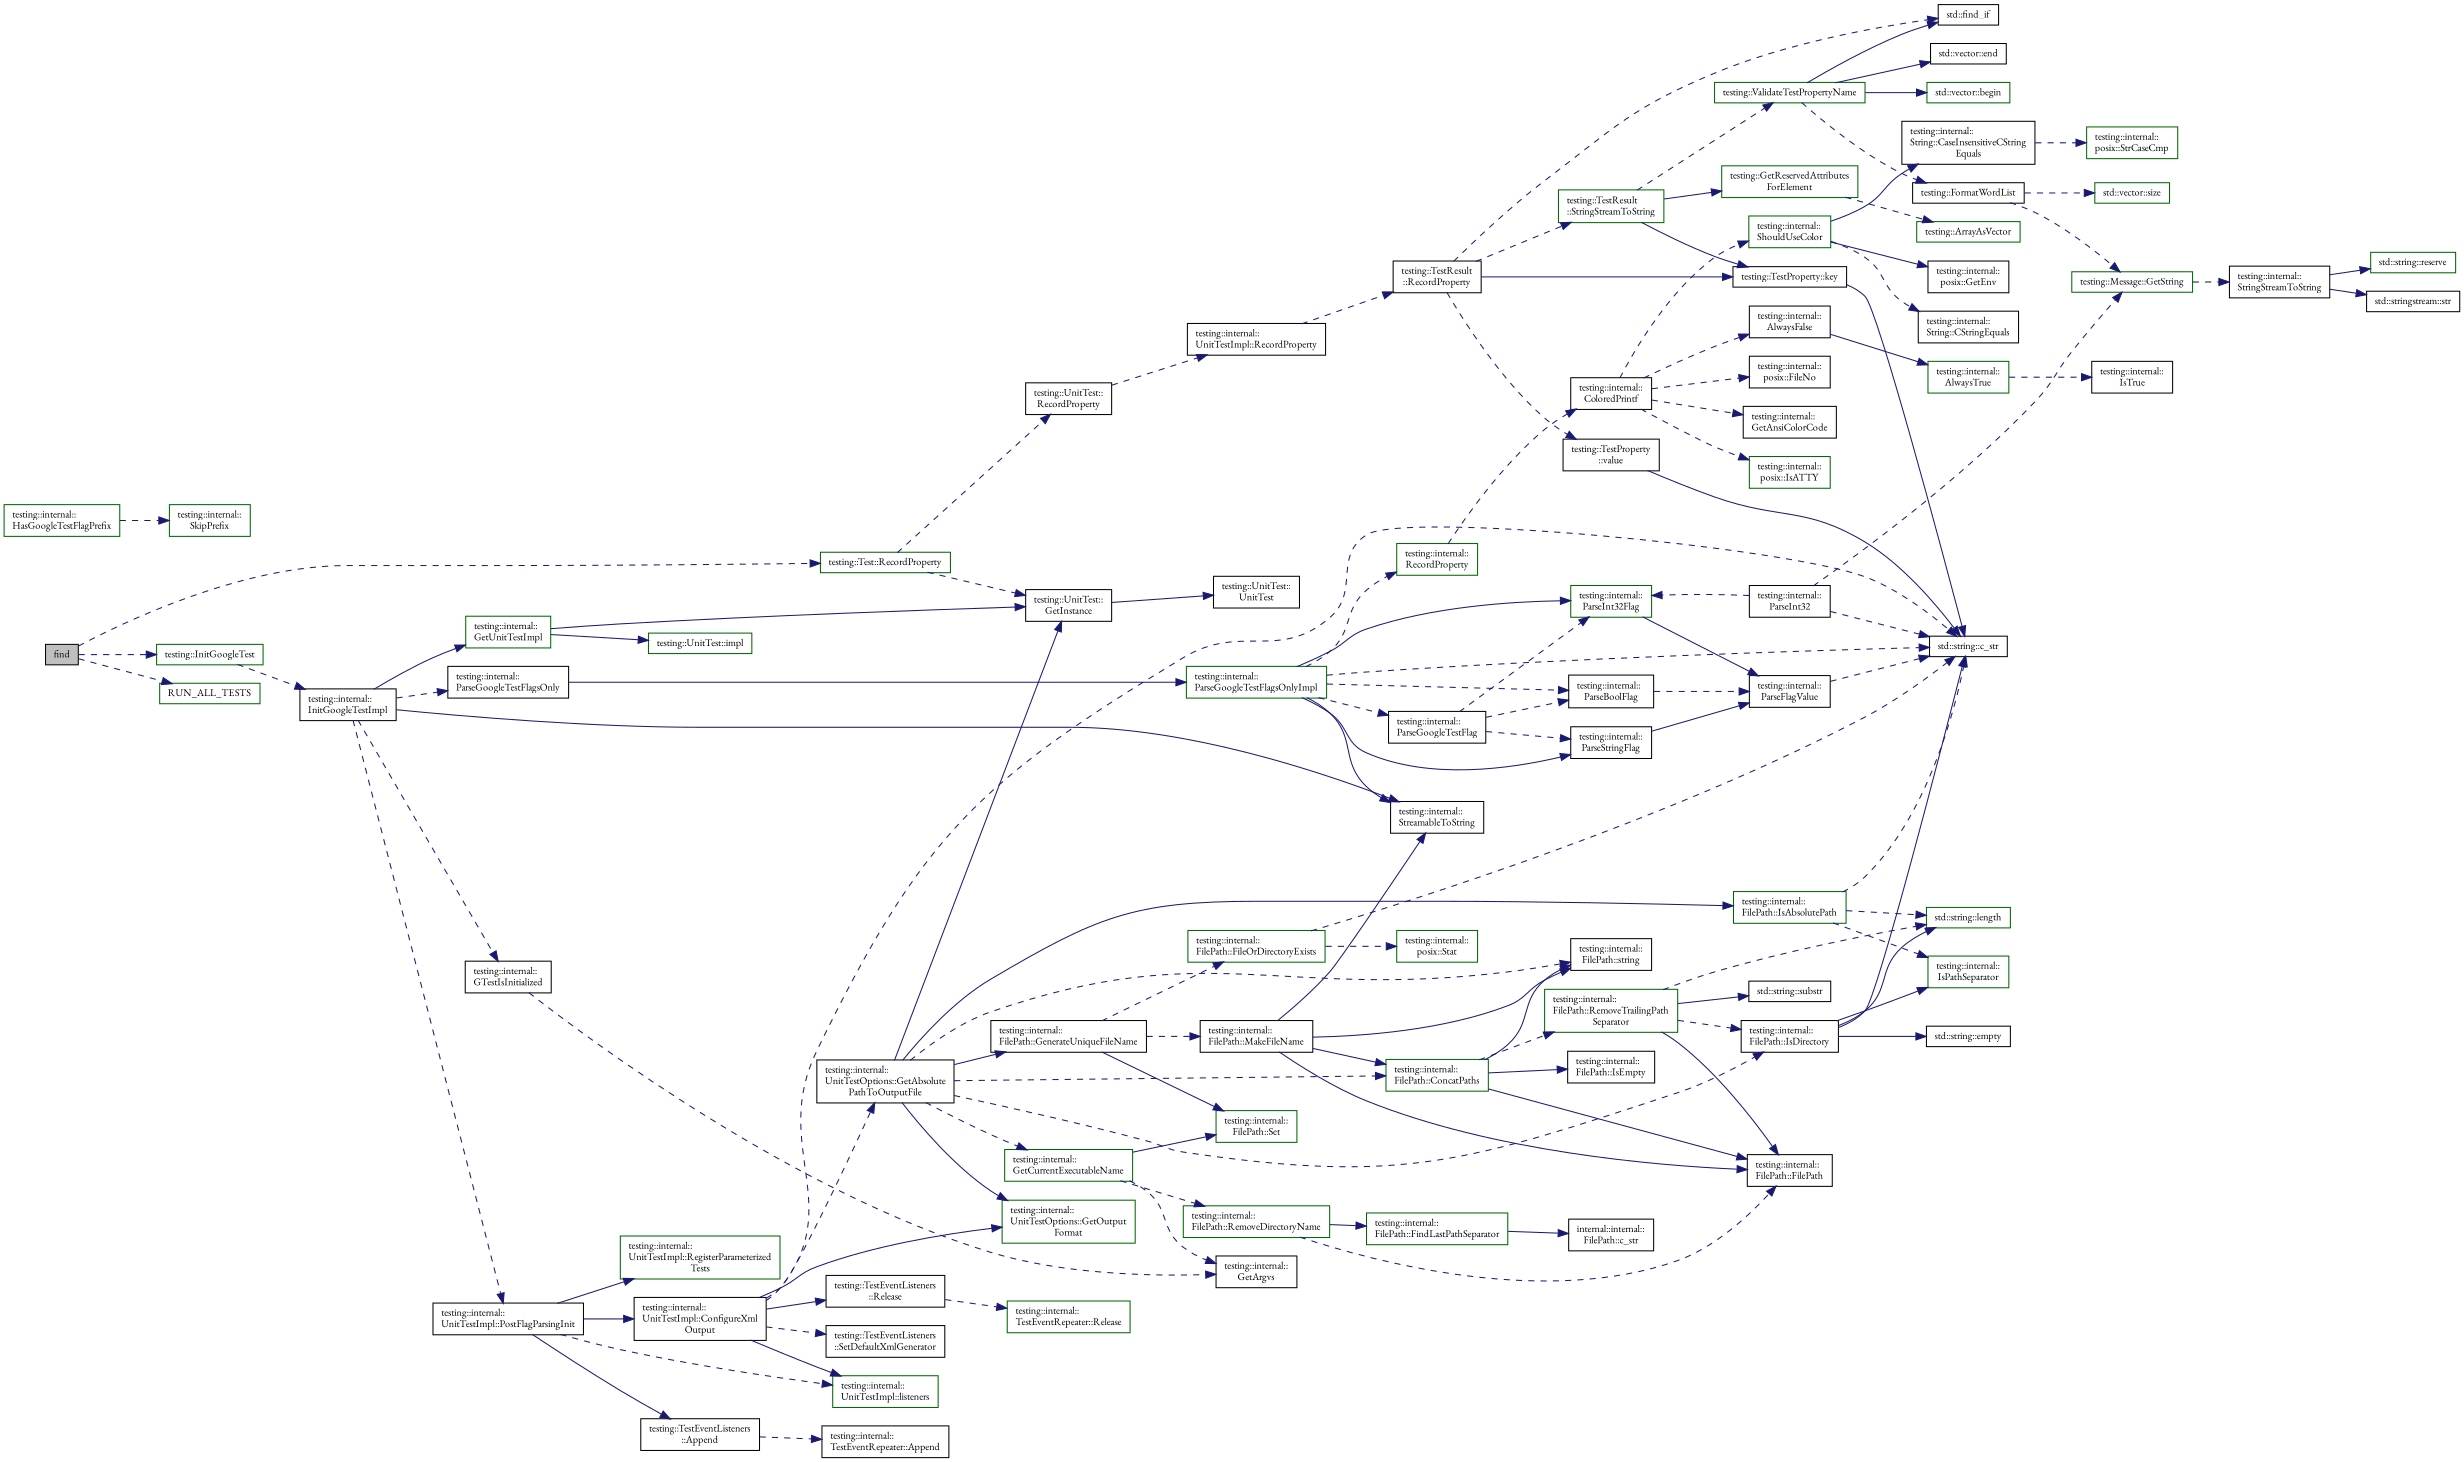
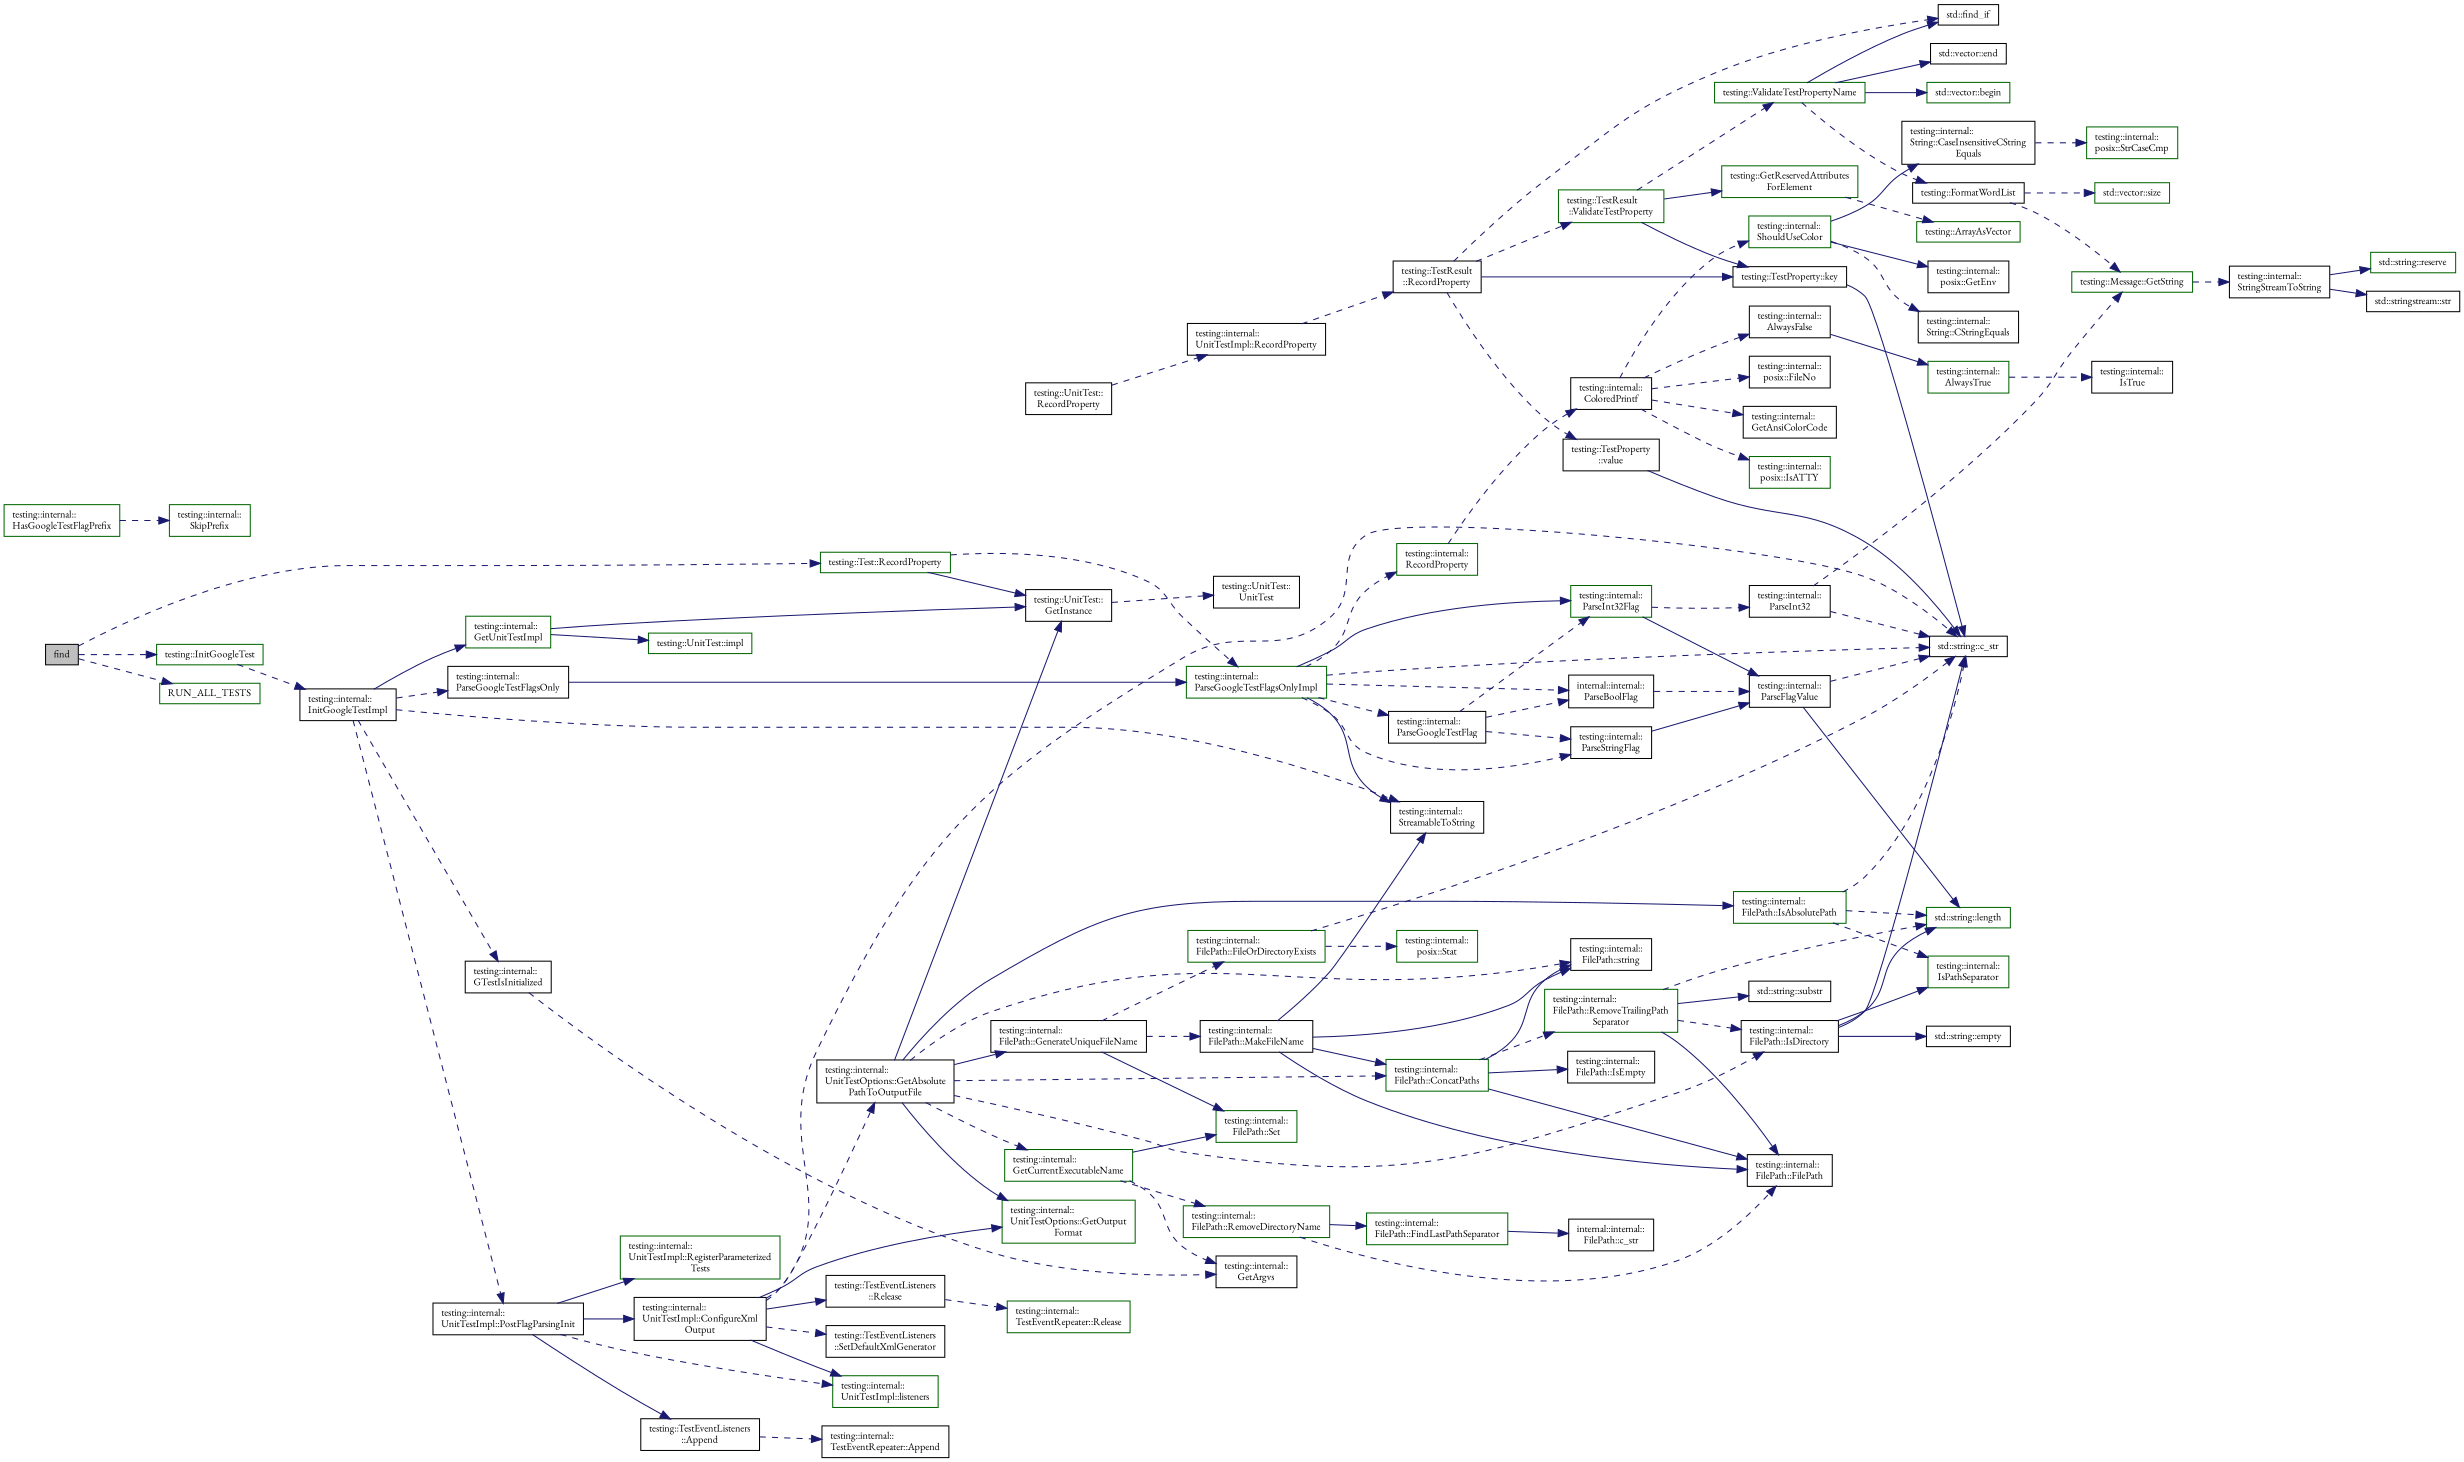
(1611, 206) -> (1611, 206)
(970, 487) -> (1107, 567)
(971, 583) -> (971, 583)
(1706, 594) -> (1695, 608)
(1157, 599) -> (1157, 599)
(1611, 691) -> (1611, 691)
(897, 727) -> (897, 727)
(1420, 767) -> (1420, 767)
none -> (1878, 803)
